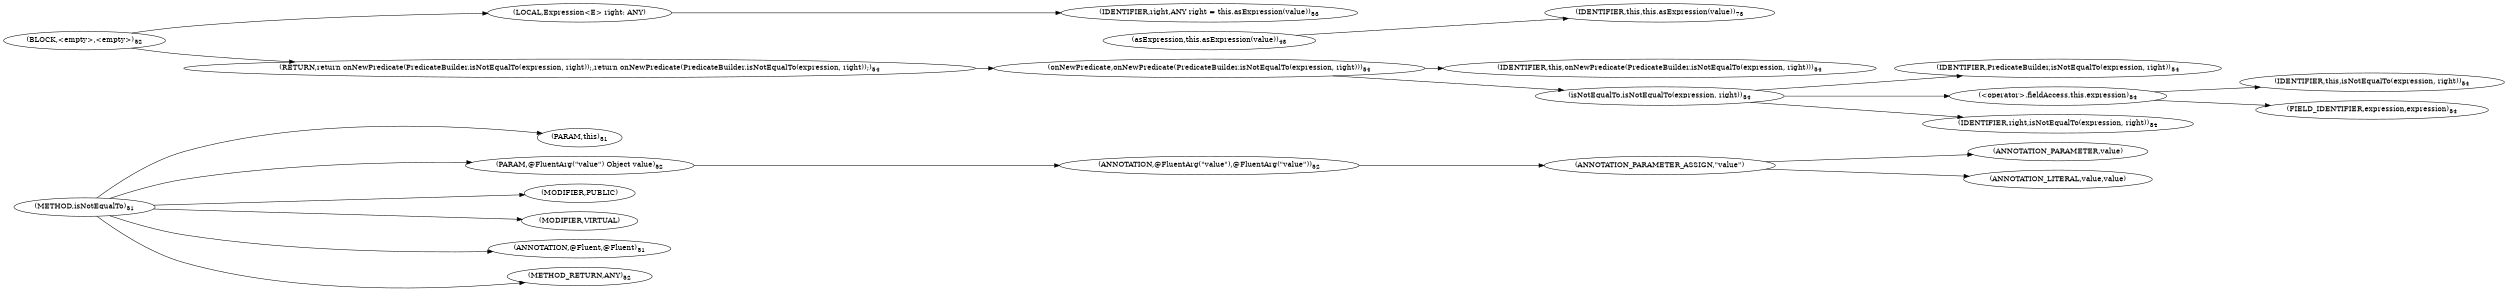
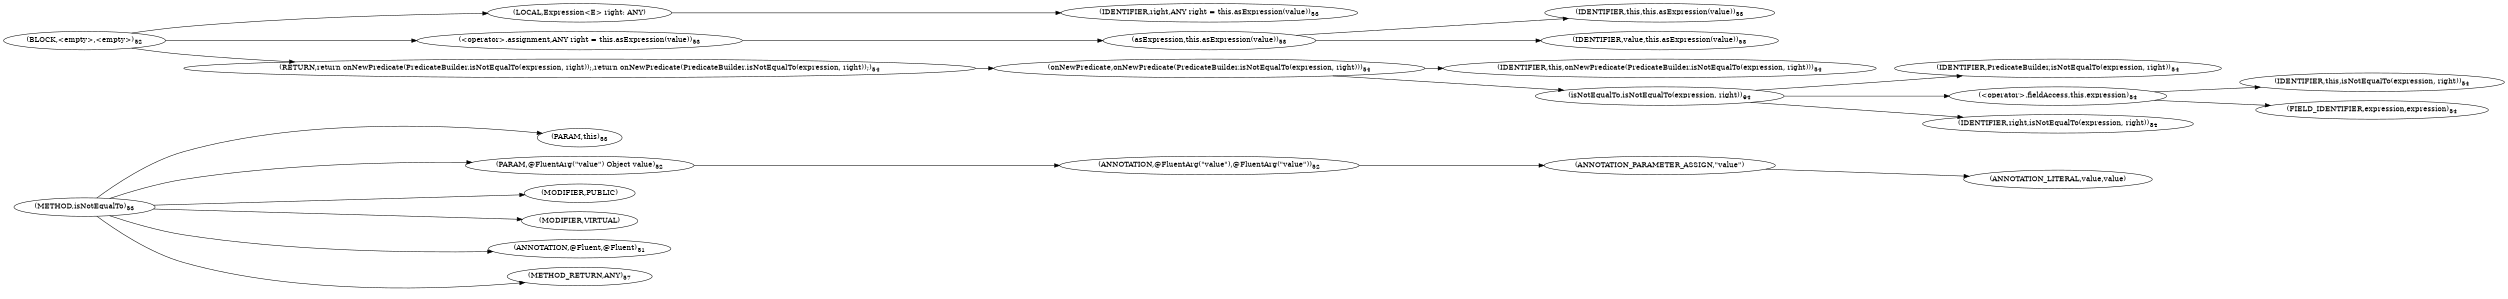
(1740, 12) -> (1740, 12)
(1283, 40) -> (1283, 40)
none -> (580, 41)
none -> (1660, 41)
(1747, 95) -> (1747, 95)
(604, 137) -> (604, 137)
(2058, 152) -> none
(131, 206) -> (131, 206)
(627, 276) -> (627, 276)
